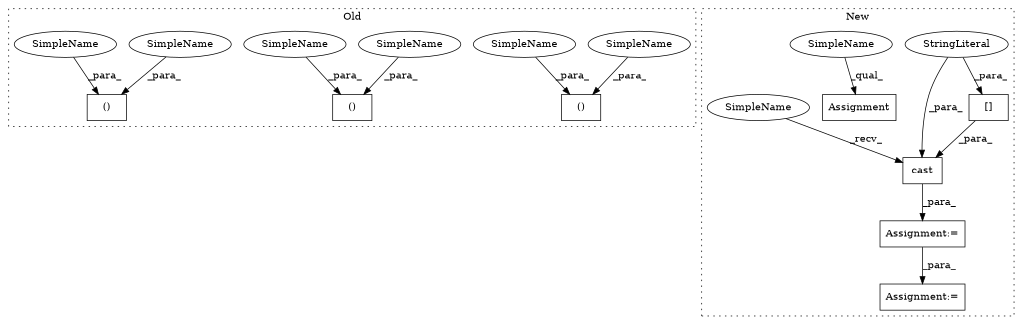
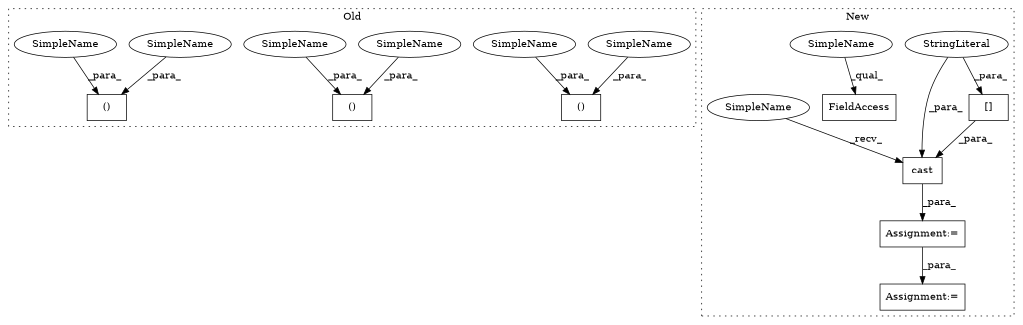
(859, 108) -> (859, 108)
